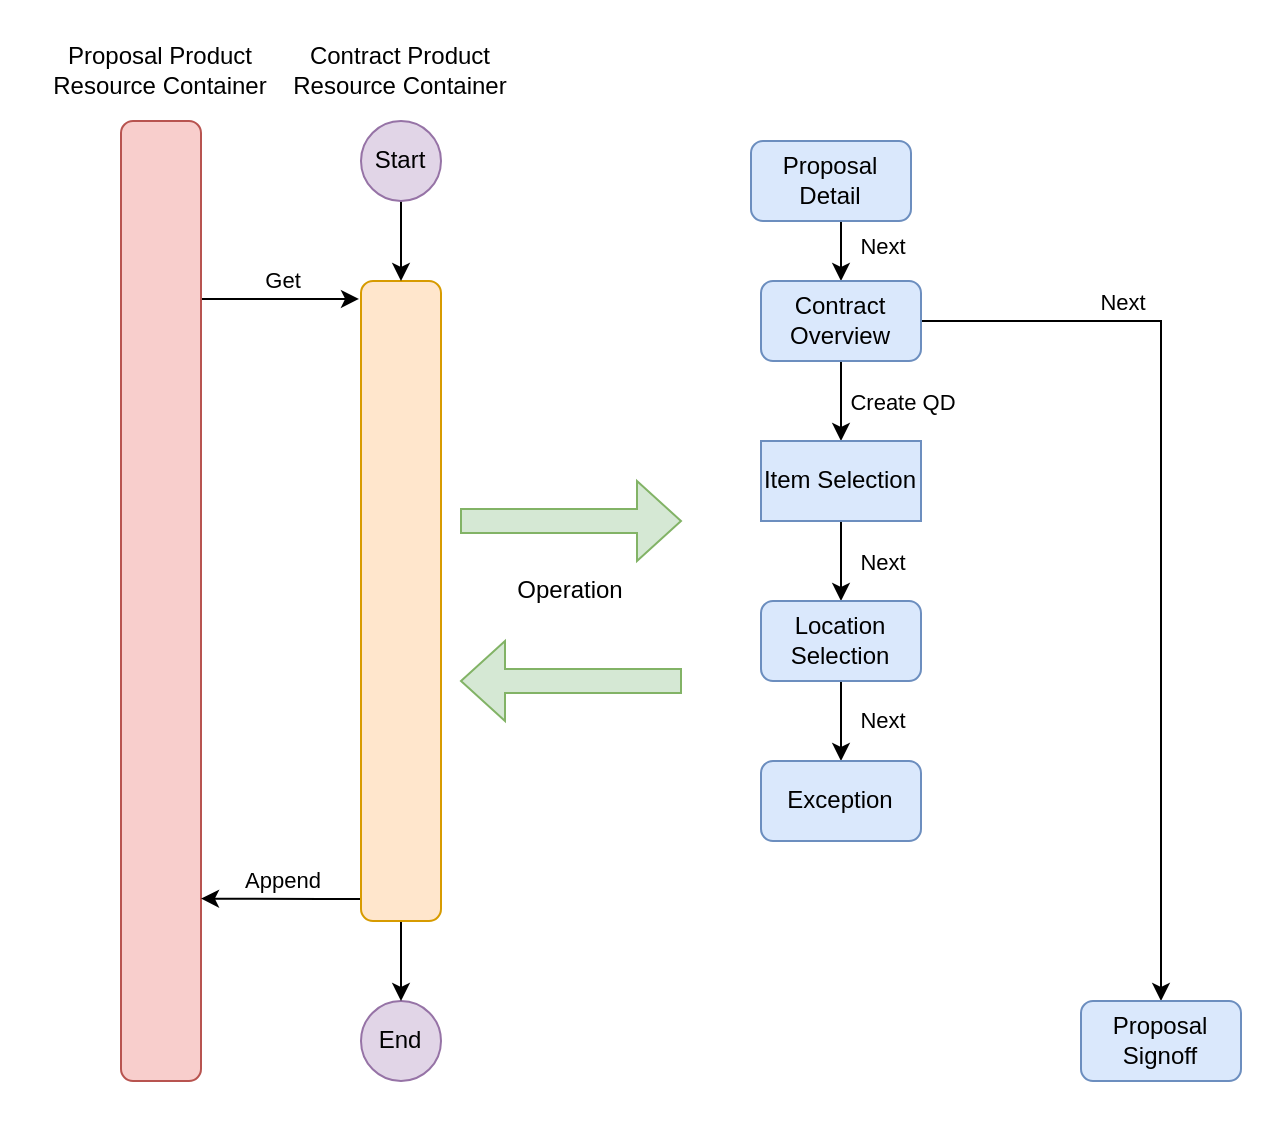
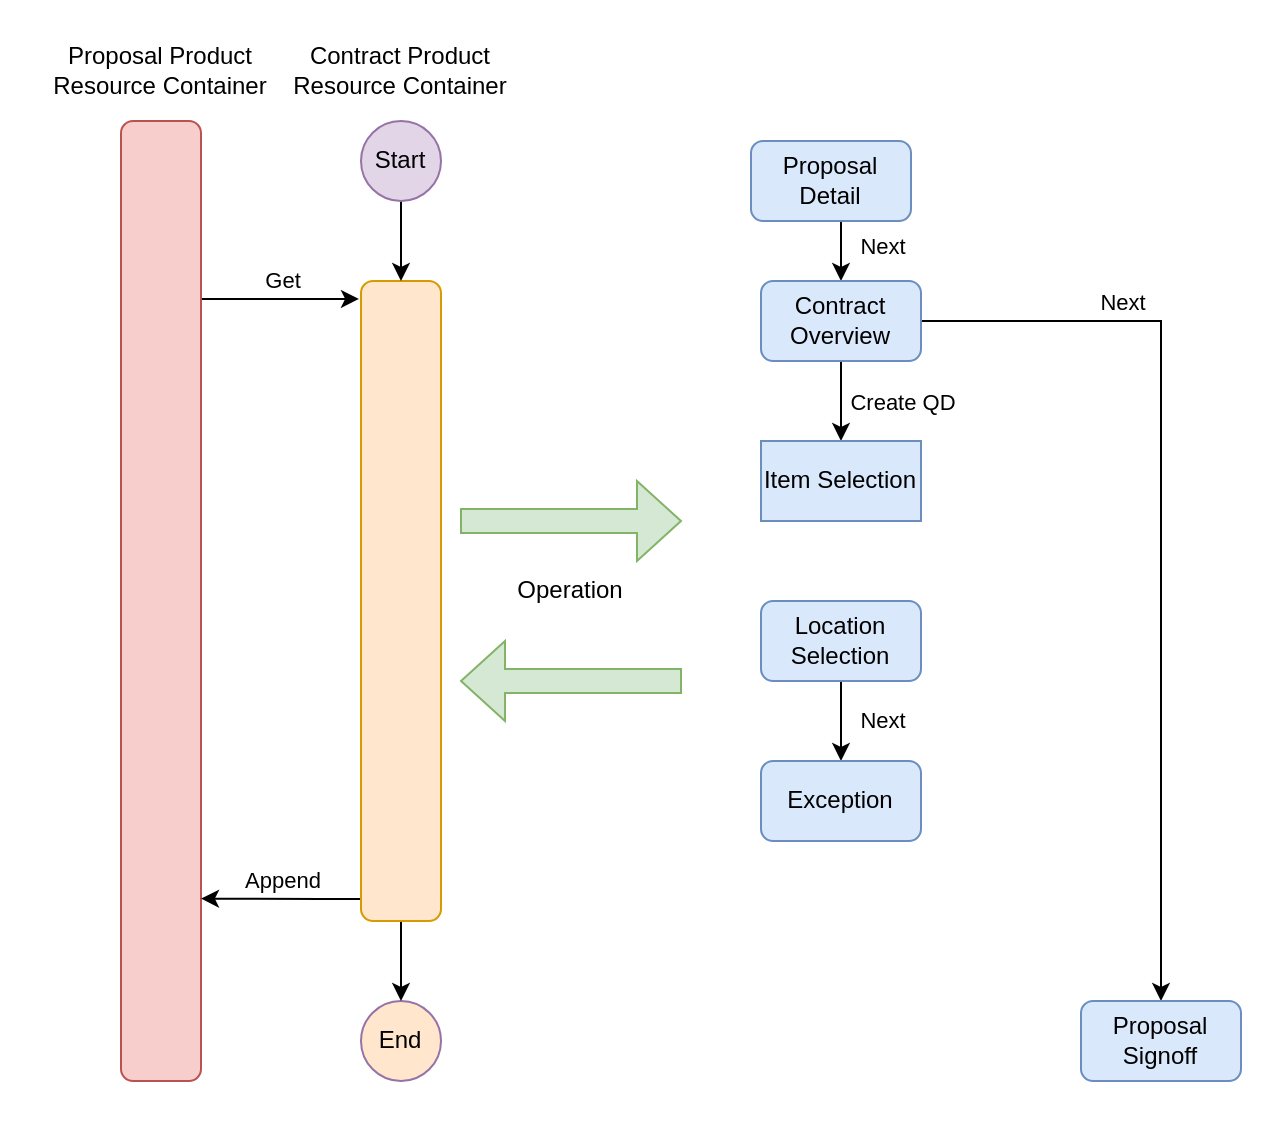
(841, 554) -> none
(401, 1041) -> (401, 1041)
